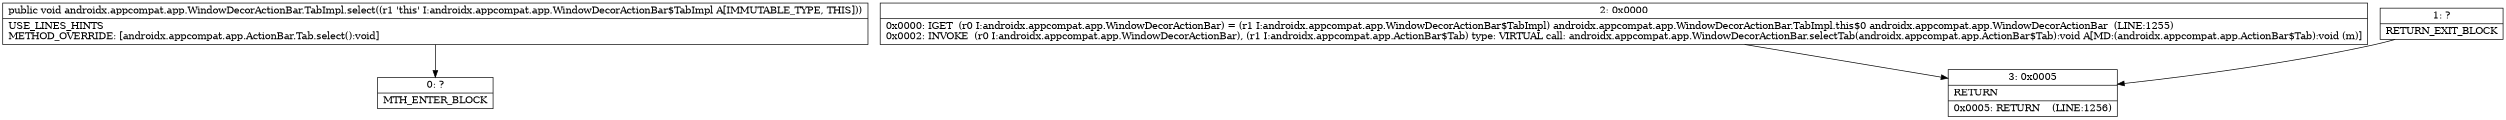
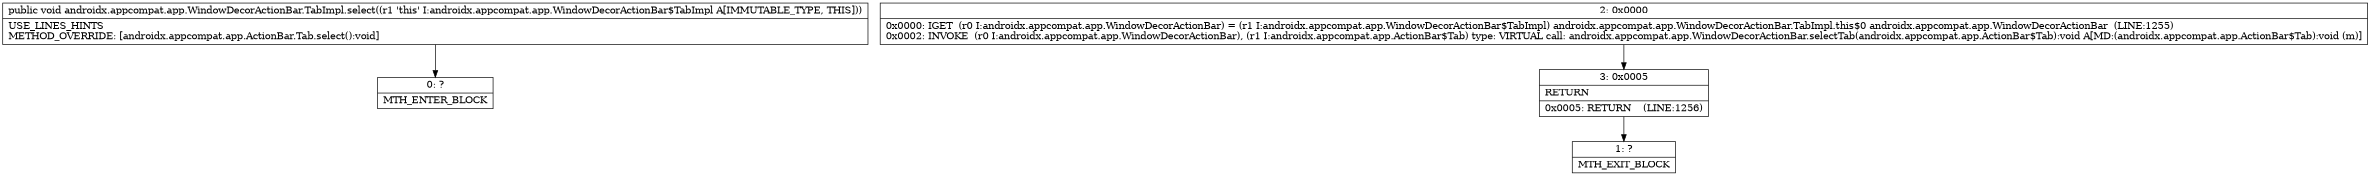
(2442, 31) -> (1624, 165)
(2260, 66) -> (1624, 126)
